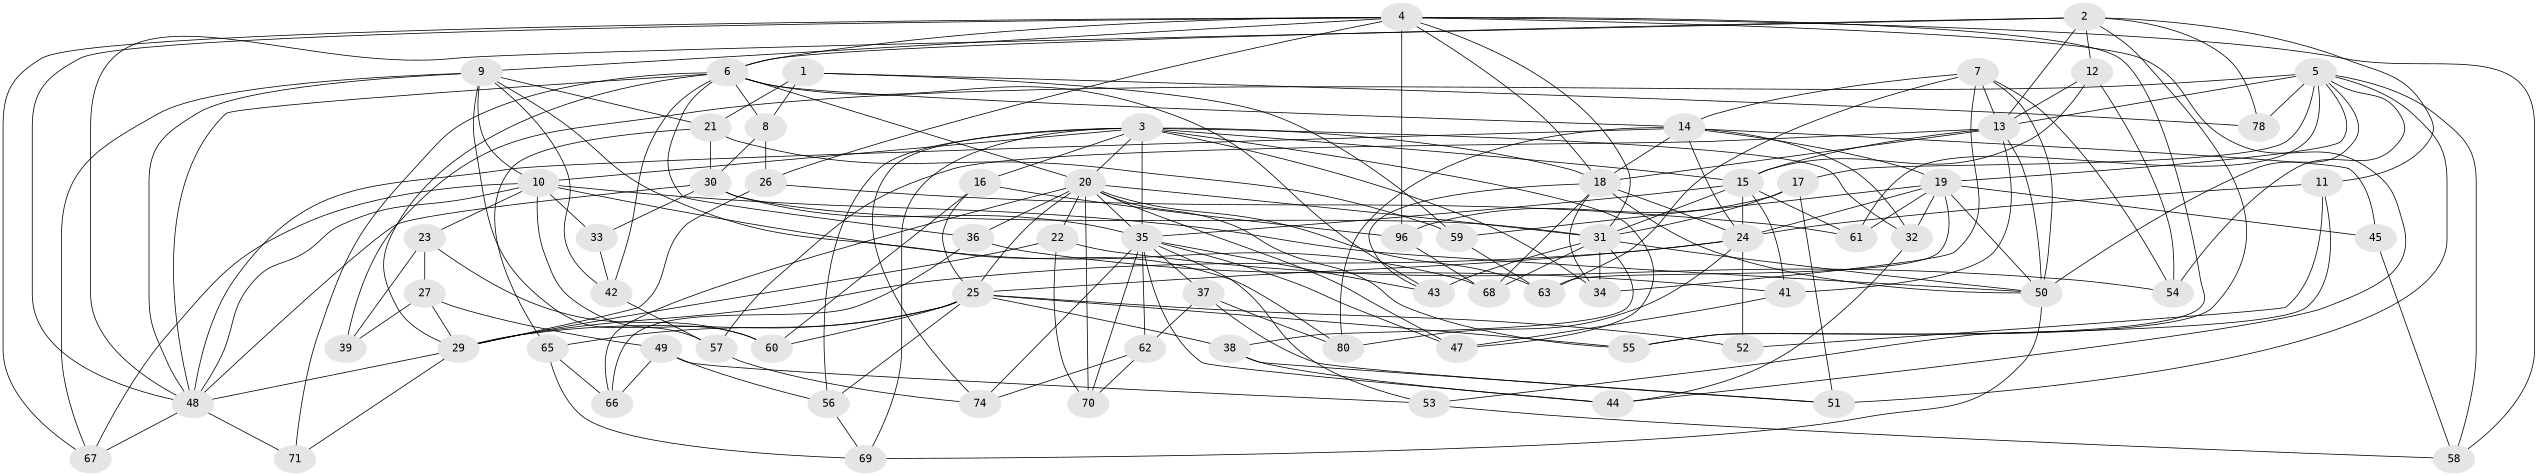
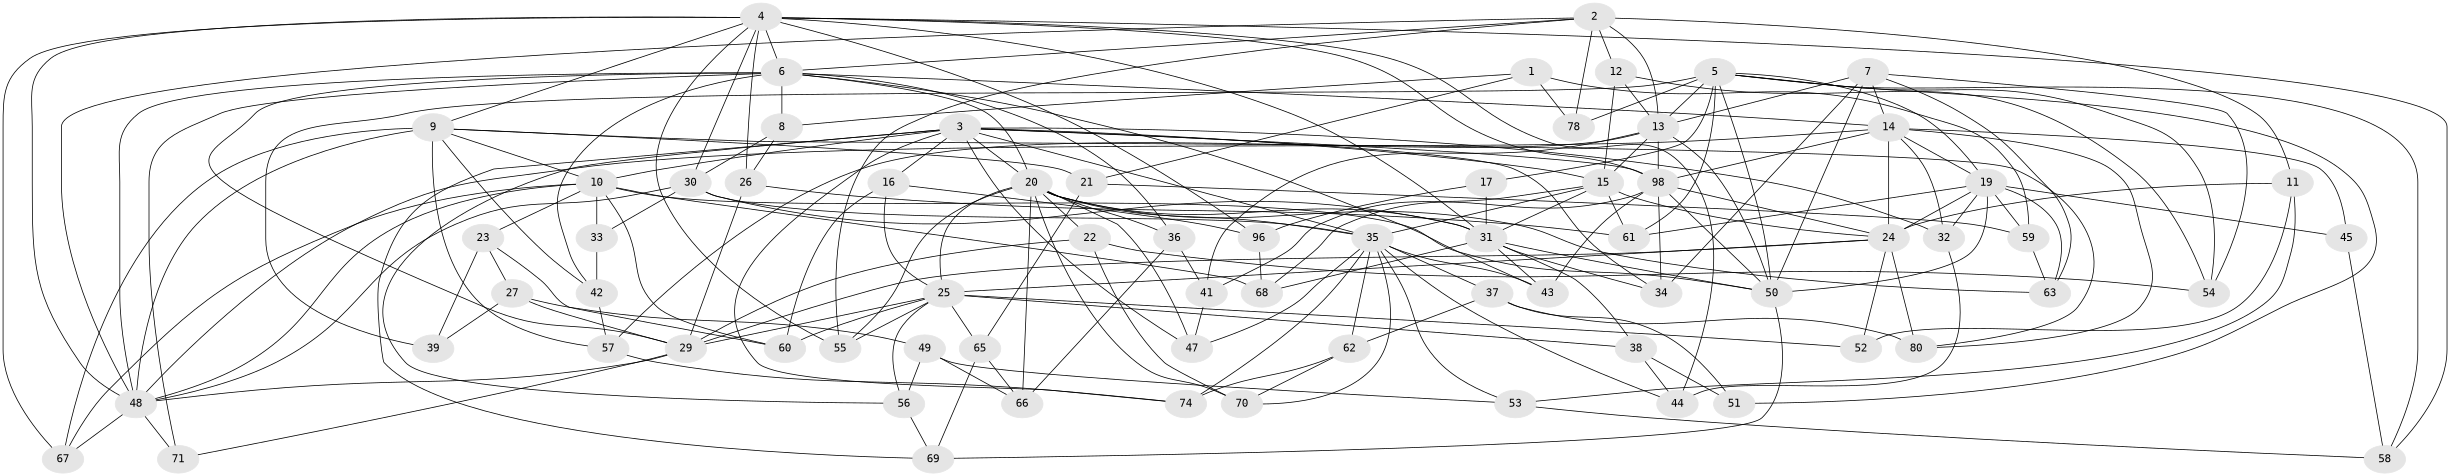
(710, 154) -> (724, 103)
(1600, 183) -> (1658, 183)
(1817, 298) -> none
